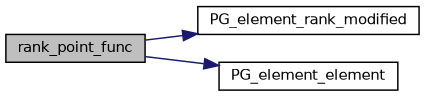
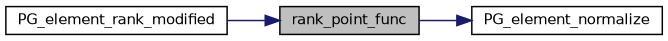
(164, 38) -> (246, 21)
(308, 76) -> (567, 21)
